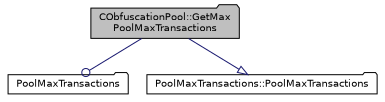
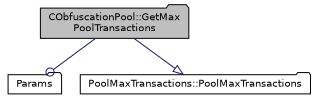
(165, 23) -> (115, 23)
(68, 84) -> (35, 84)
